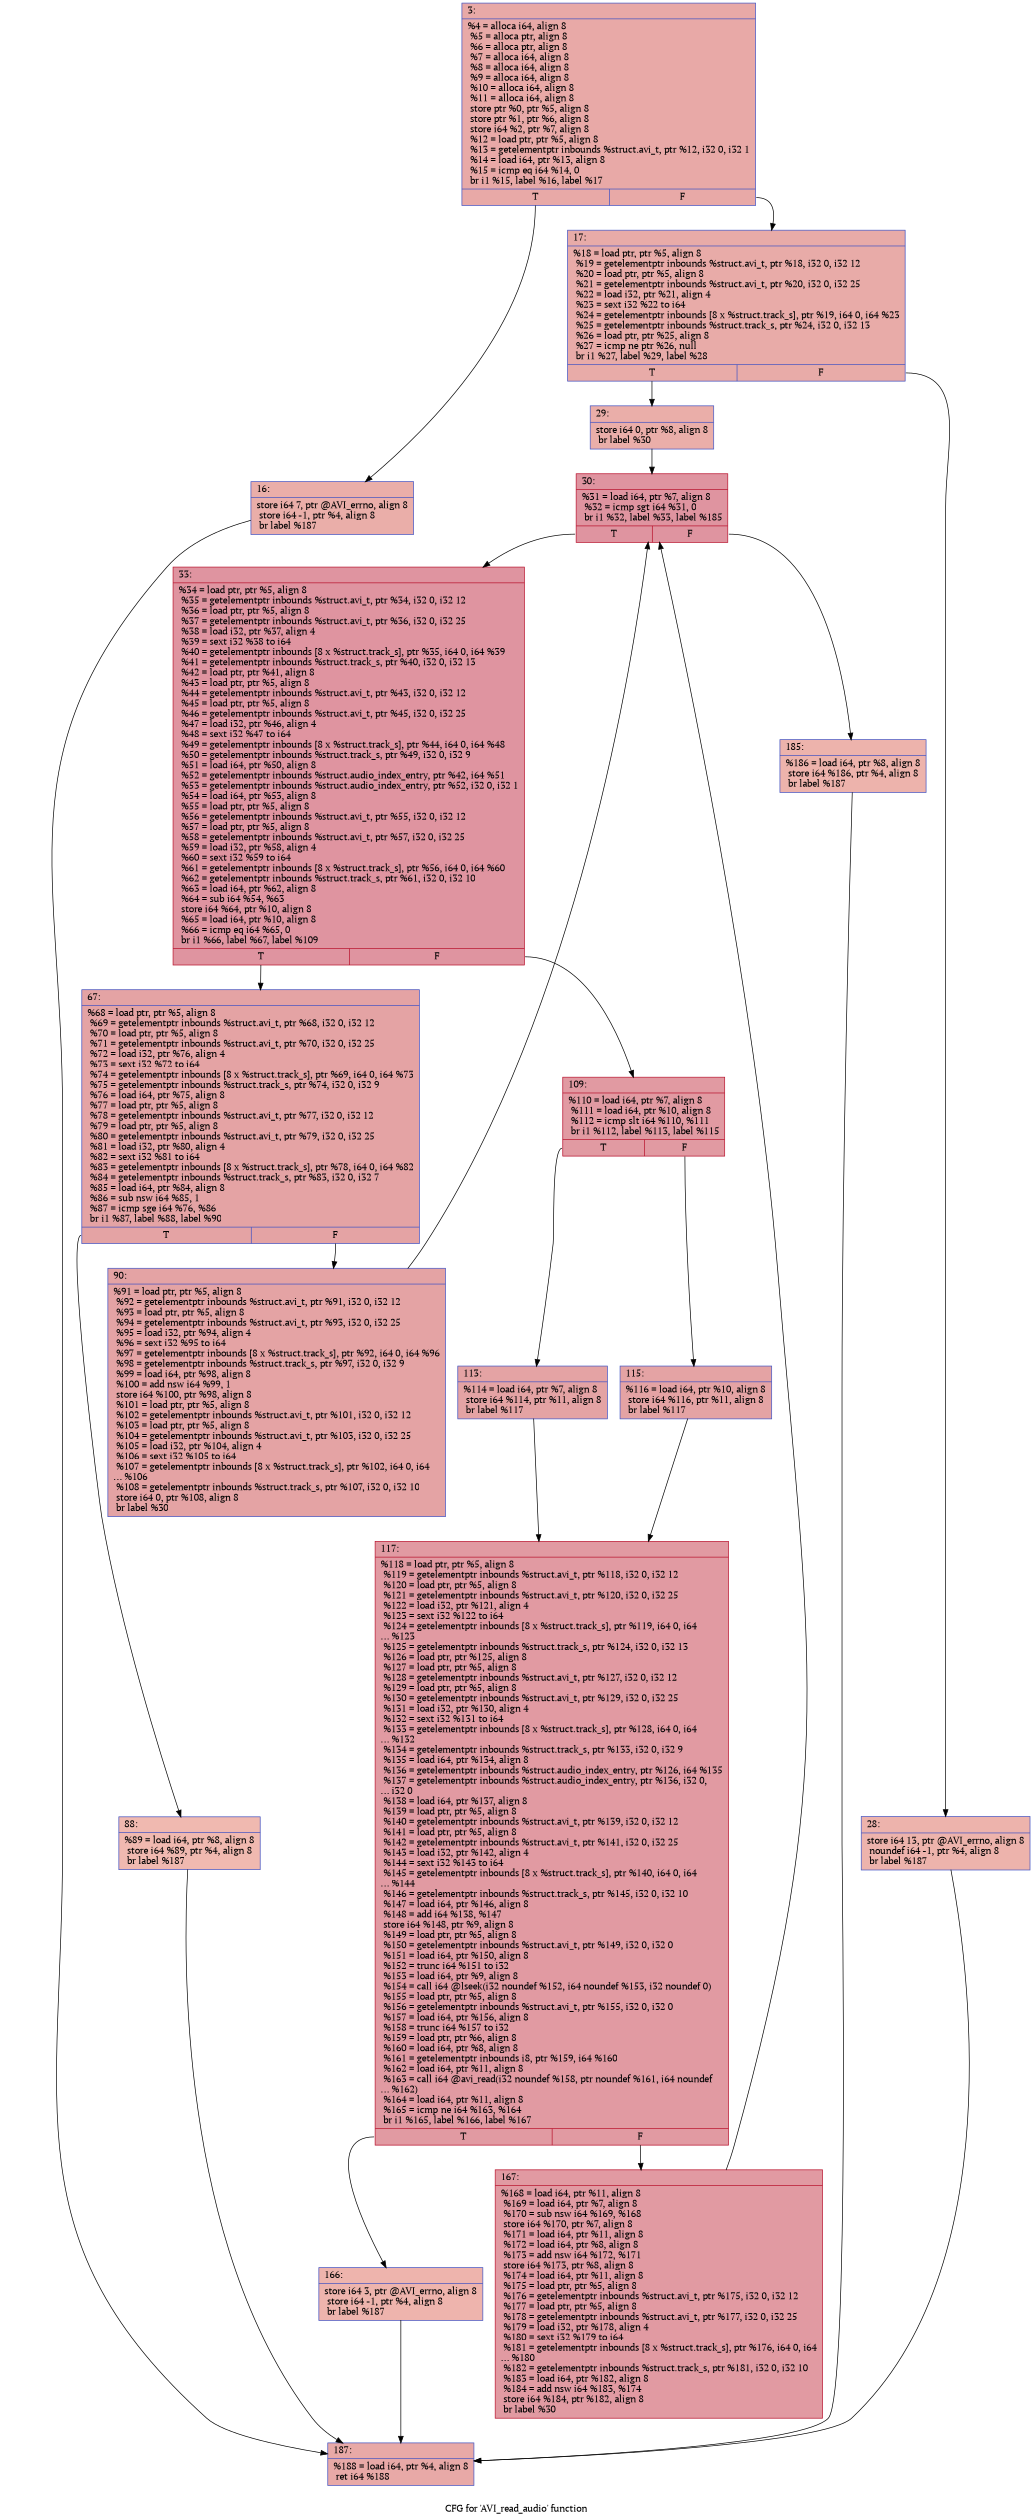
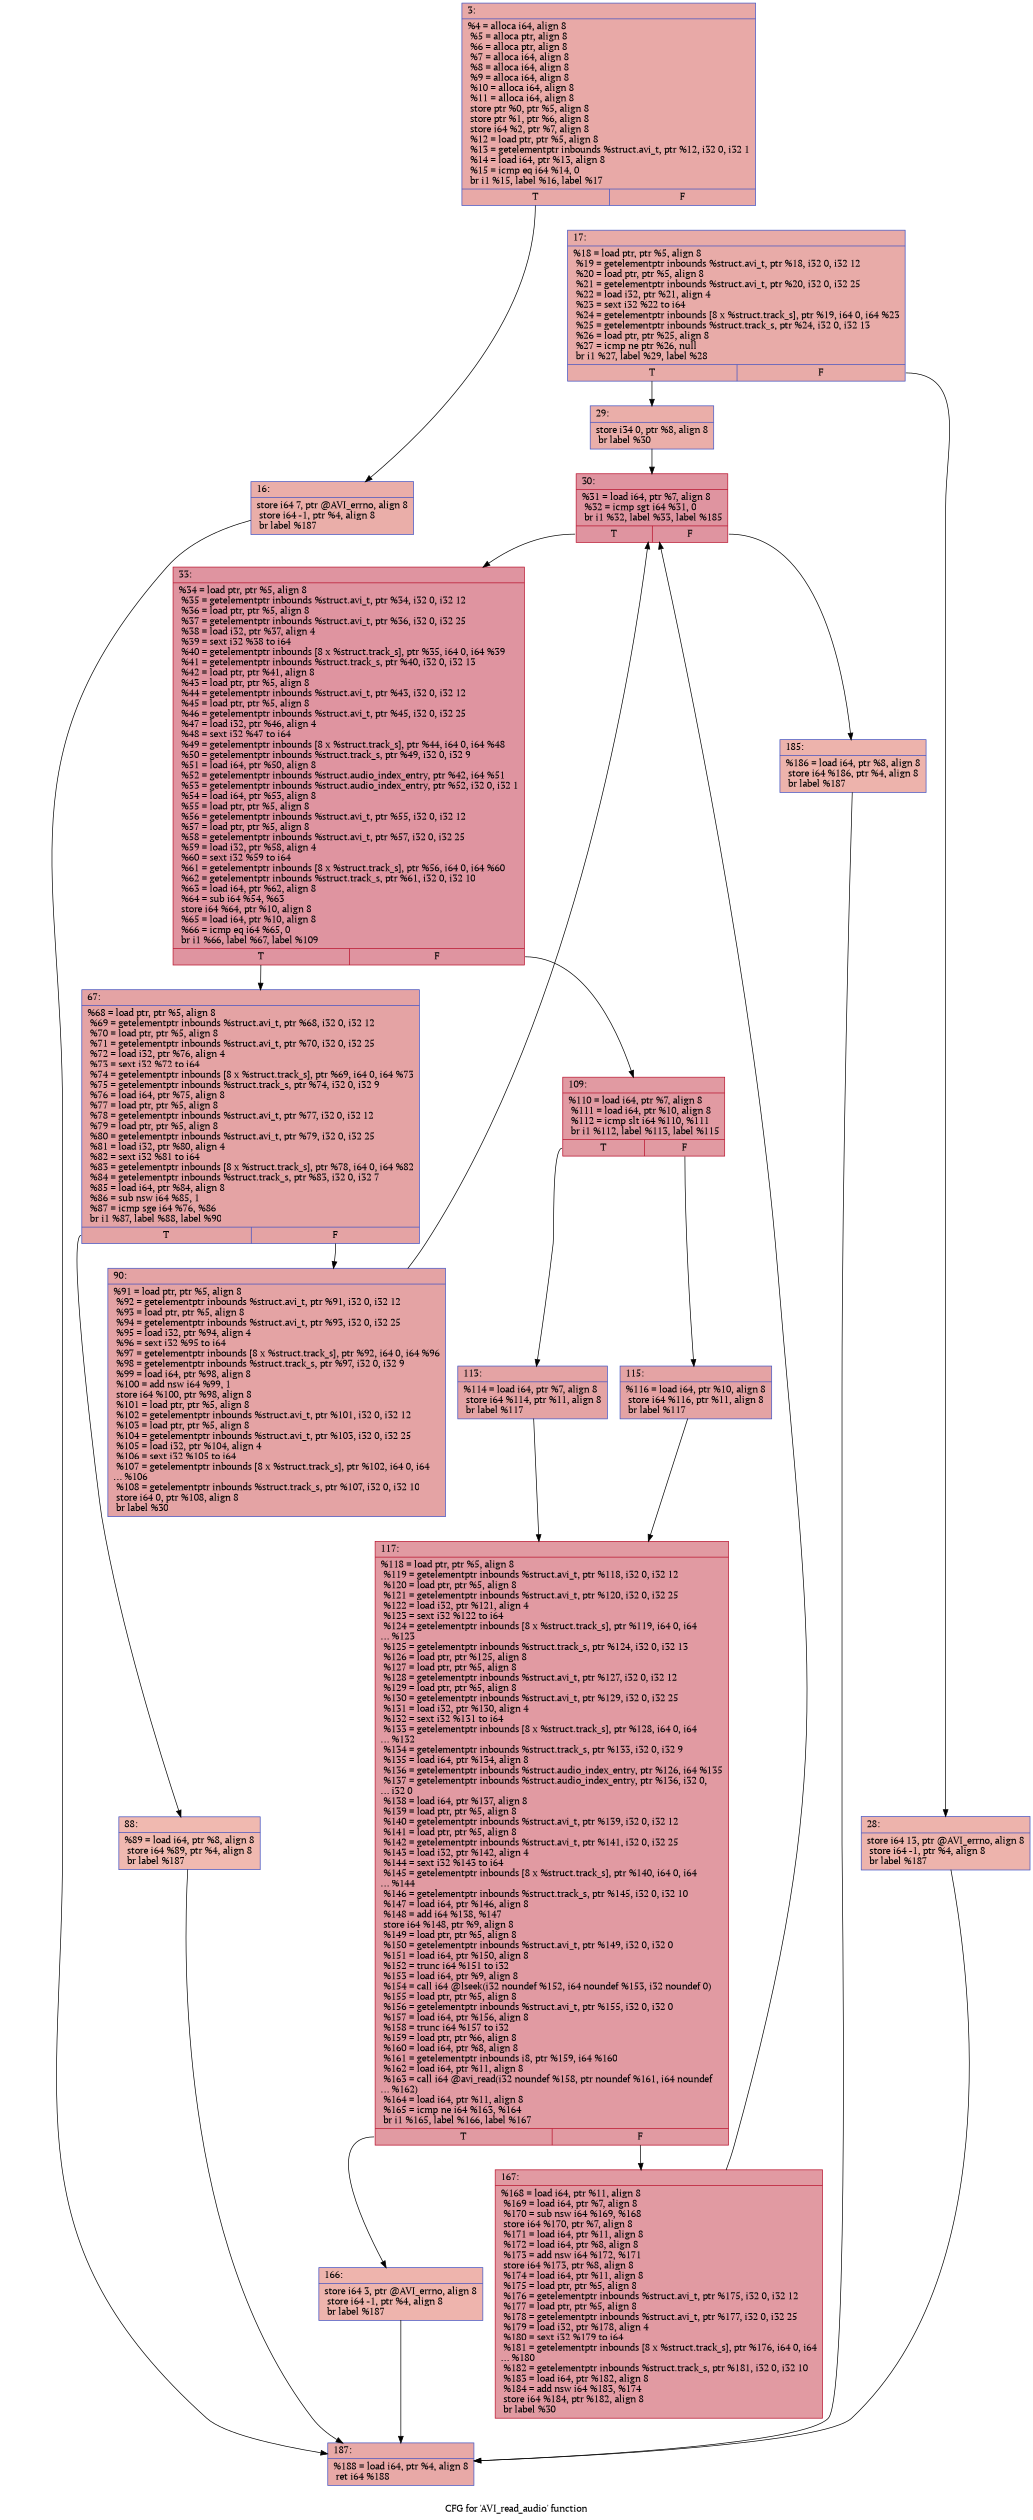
(772, 206) -> none
(652, 430) -> (652, 430)
(933, 1851) -> (926, 1851)
